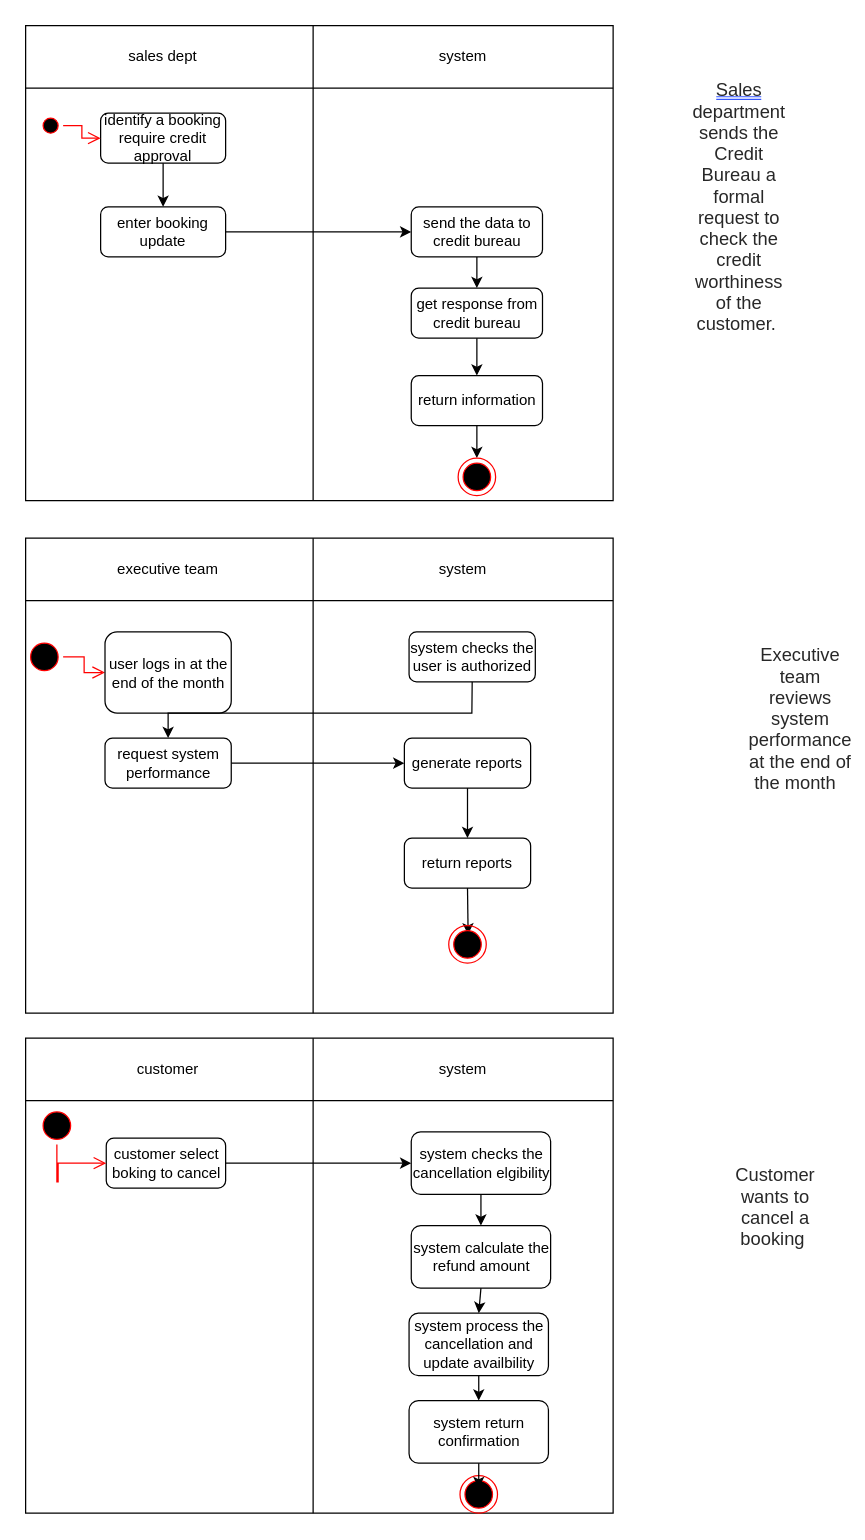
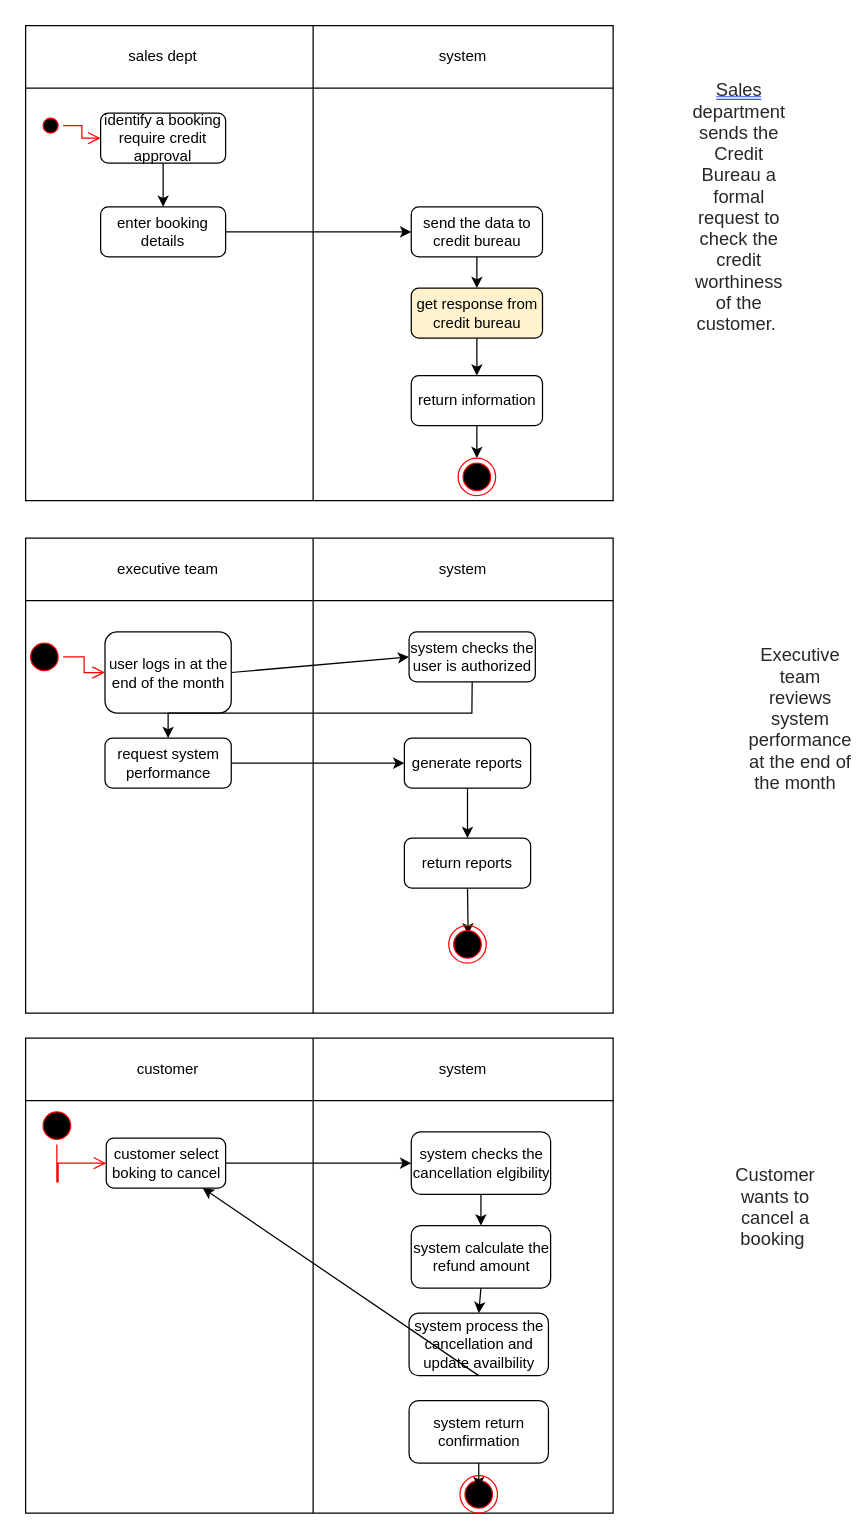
(163, 232) -> (163, 232)
(477, 313) -> (477, 313)
none -> (316, 665)
(479, 1384) -> (344, 1284)
